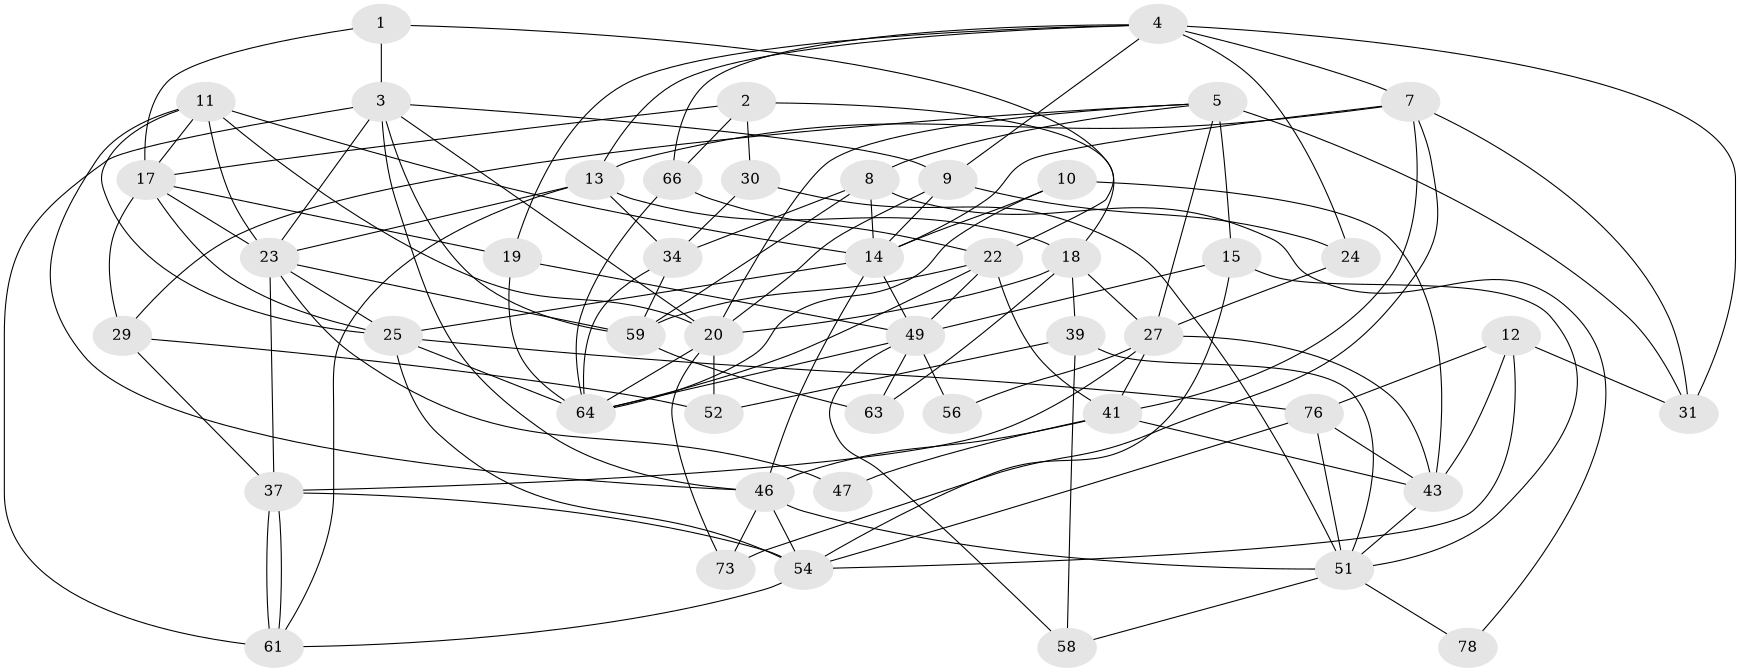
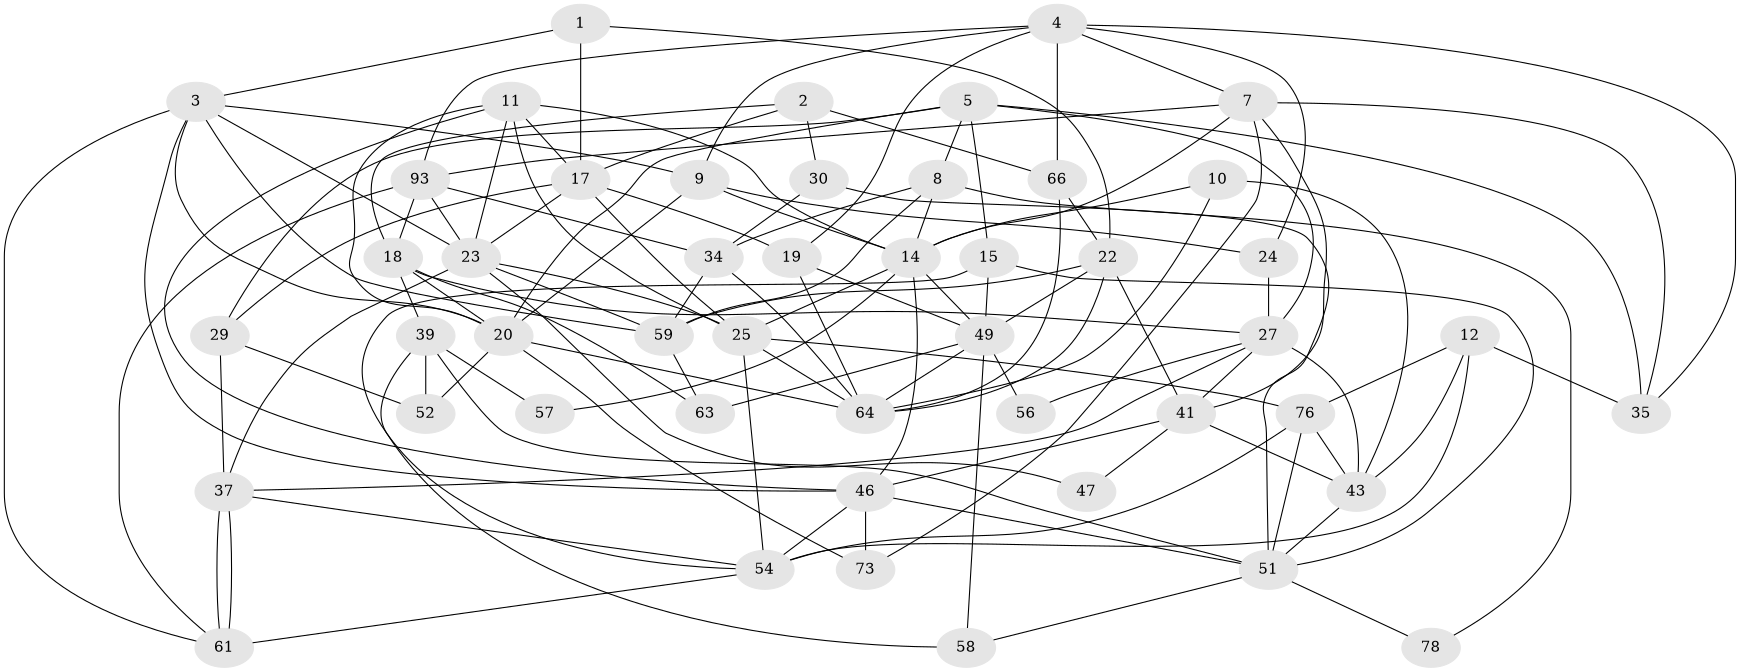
(595, 180) -> (420, 180)
none -> (545, 414)
(1689, 414) -> (1641, 414)
